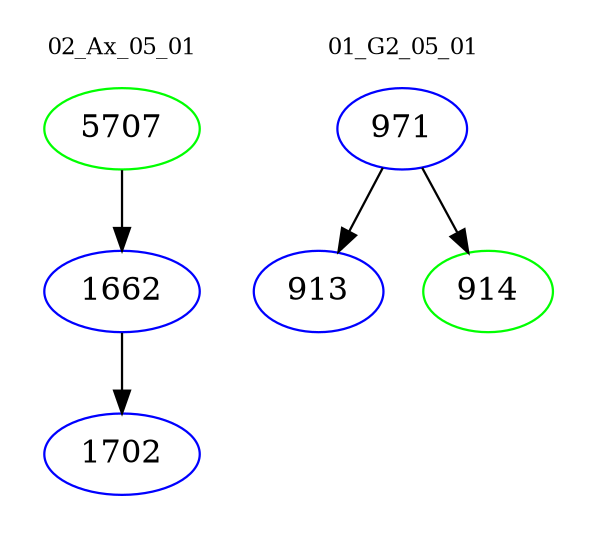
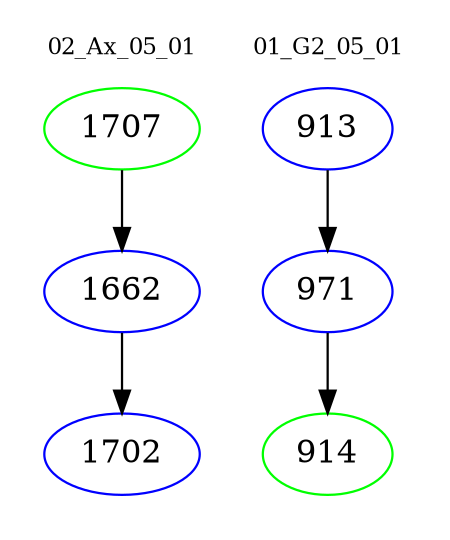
(122, 129) -> (122, 129)
(366, 200) -> (328, 199)
